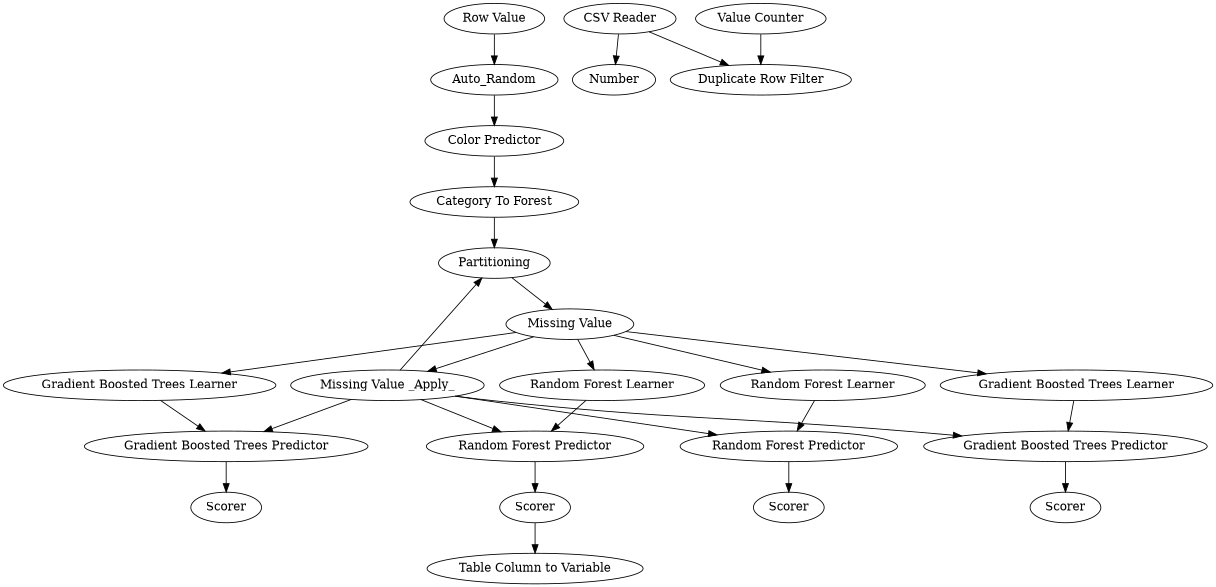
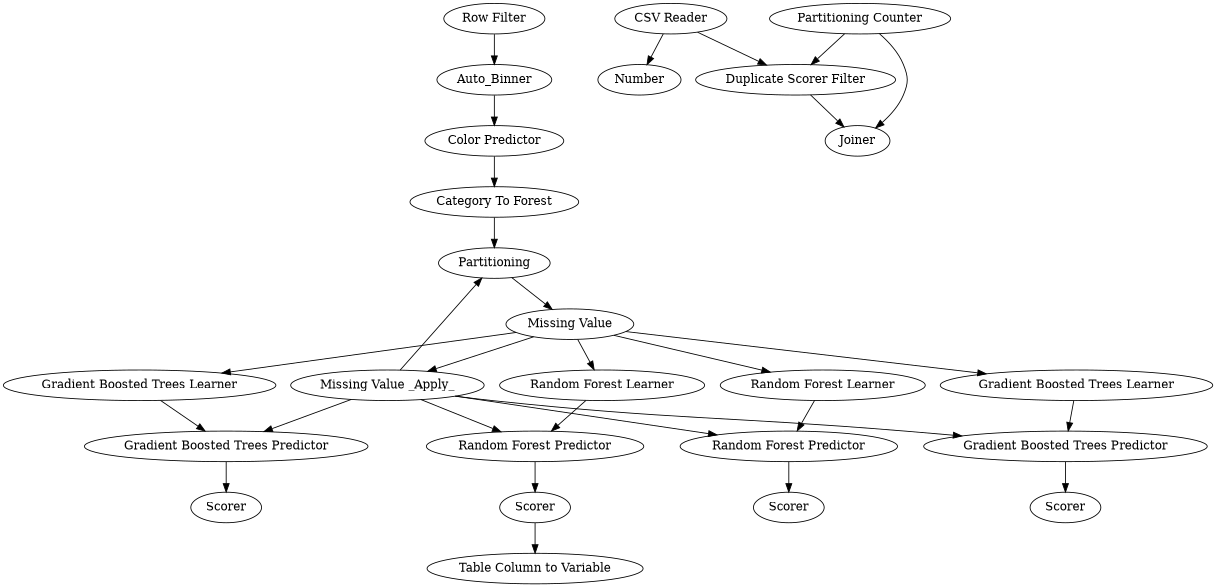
(494, 19) -> (494, 19)
(761, 19) -> (860, 19)
(494, 80) -> (494, 80)
(761, 80) -> (796, 80)
none -> (858, 141)
